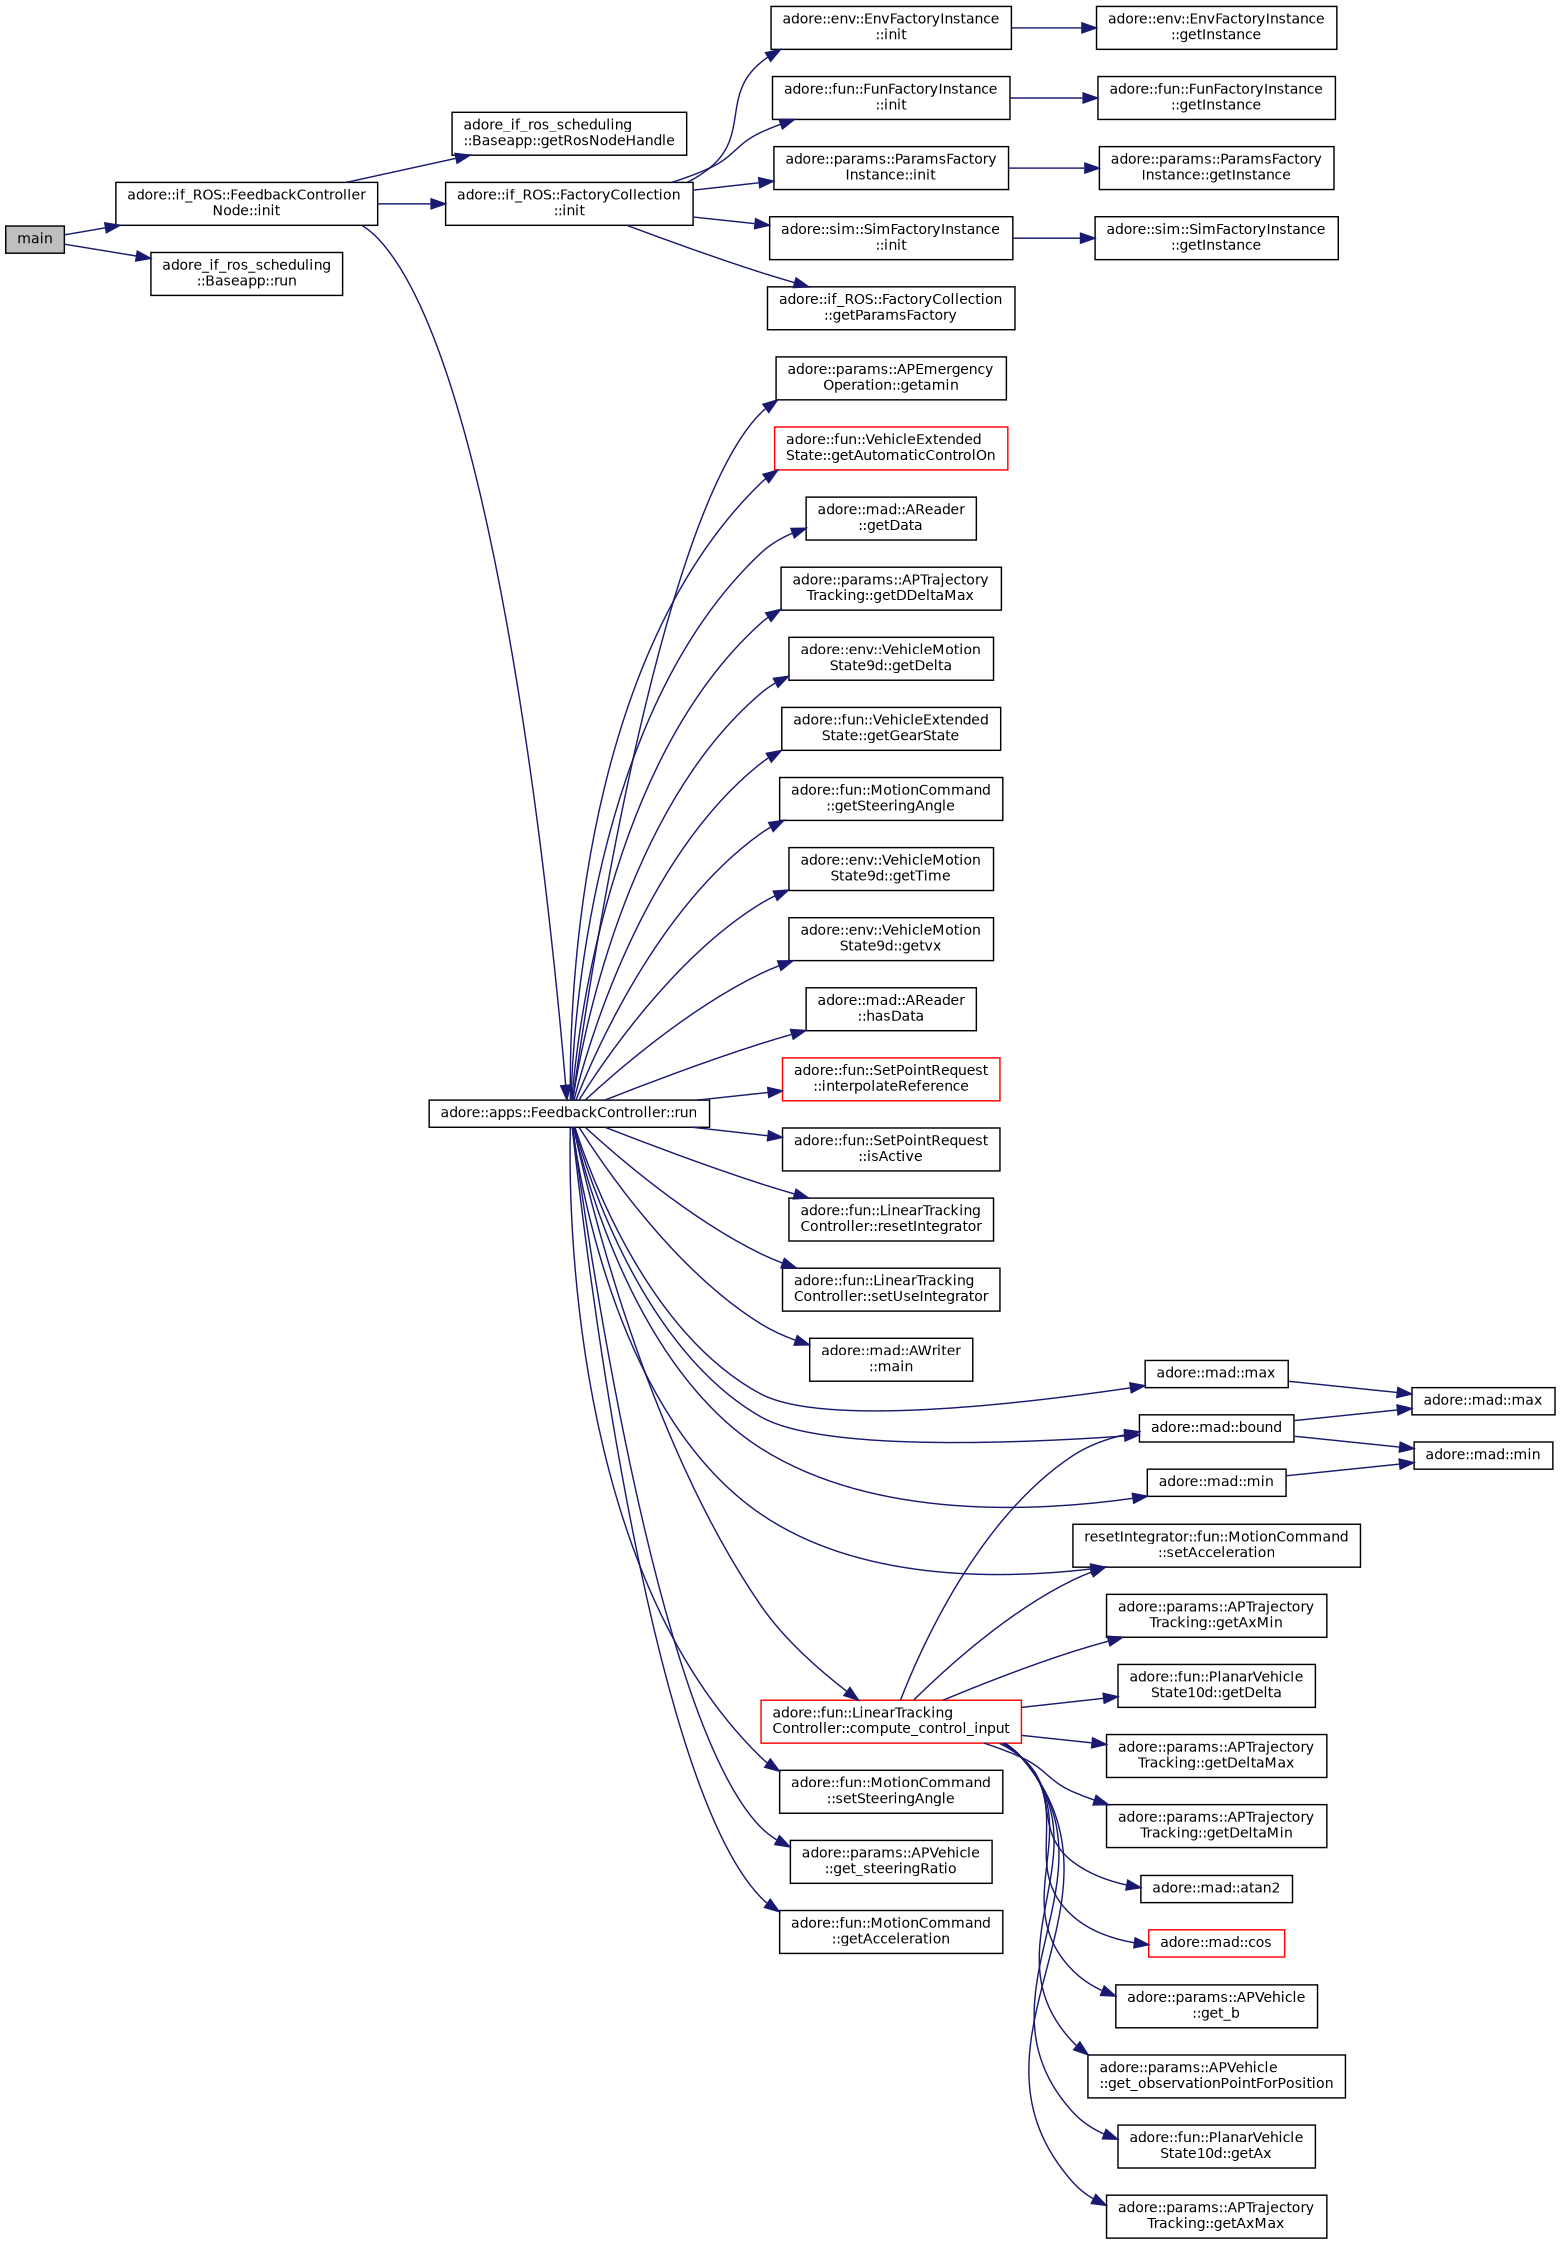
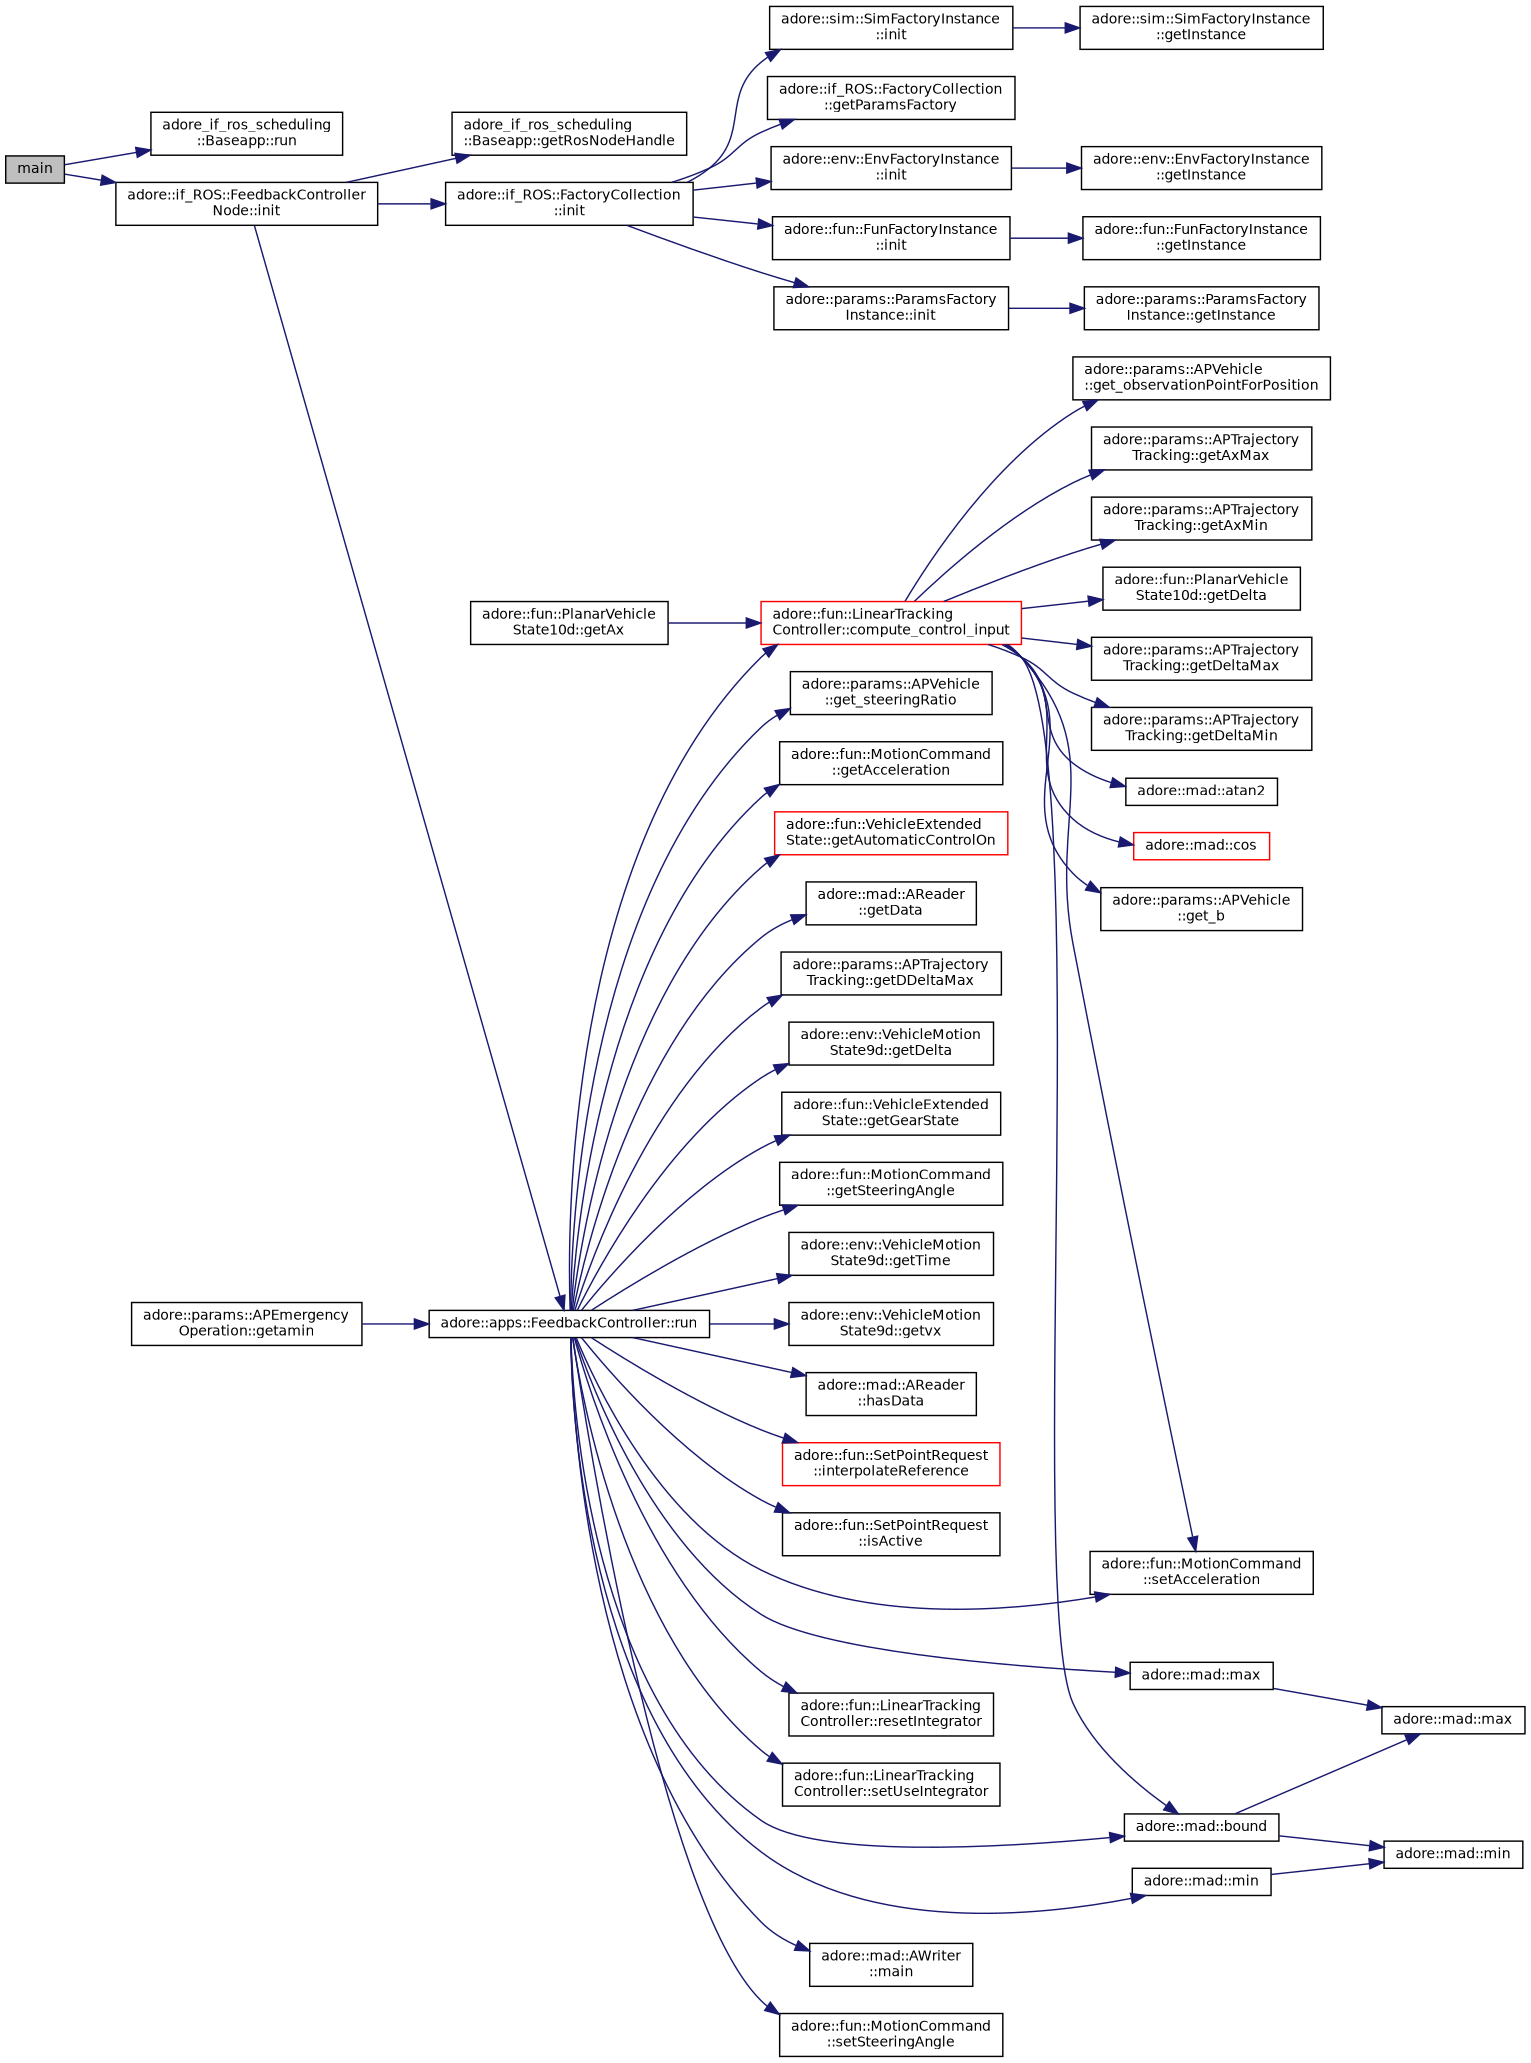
(645, 708) -> (388, 1324)
(1217, 1546) -> (1202, 1573)
(1040, 2051) -> (707, 623)
